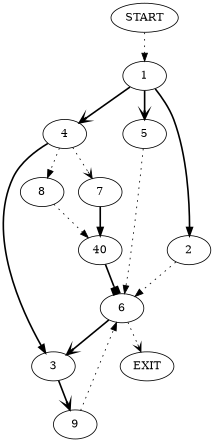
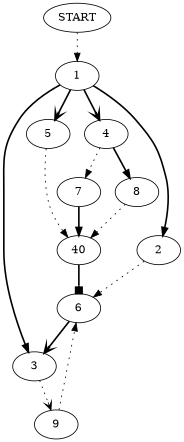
(55, 159) -> (120, 159)
(80, 160) -> (94, 159)
(136, 217) -> (46, 191)
(4, 240) -> (4, 205)
(147, 366) -> none
(63, 391) -> (44, 391)
